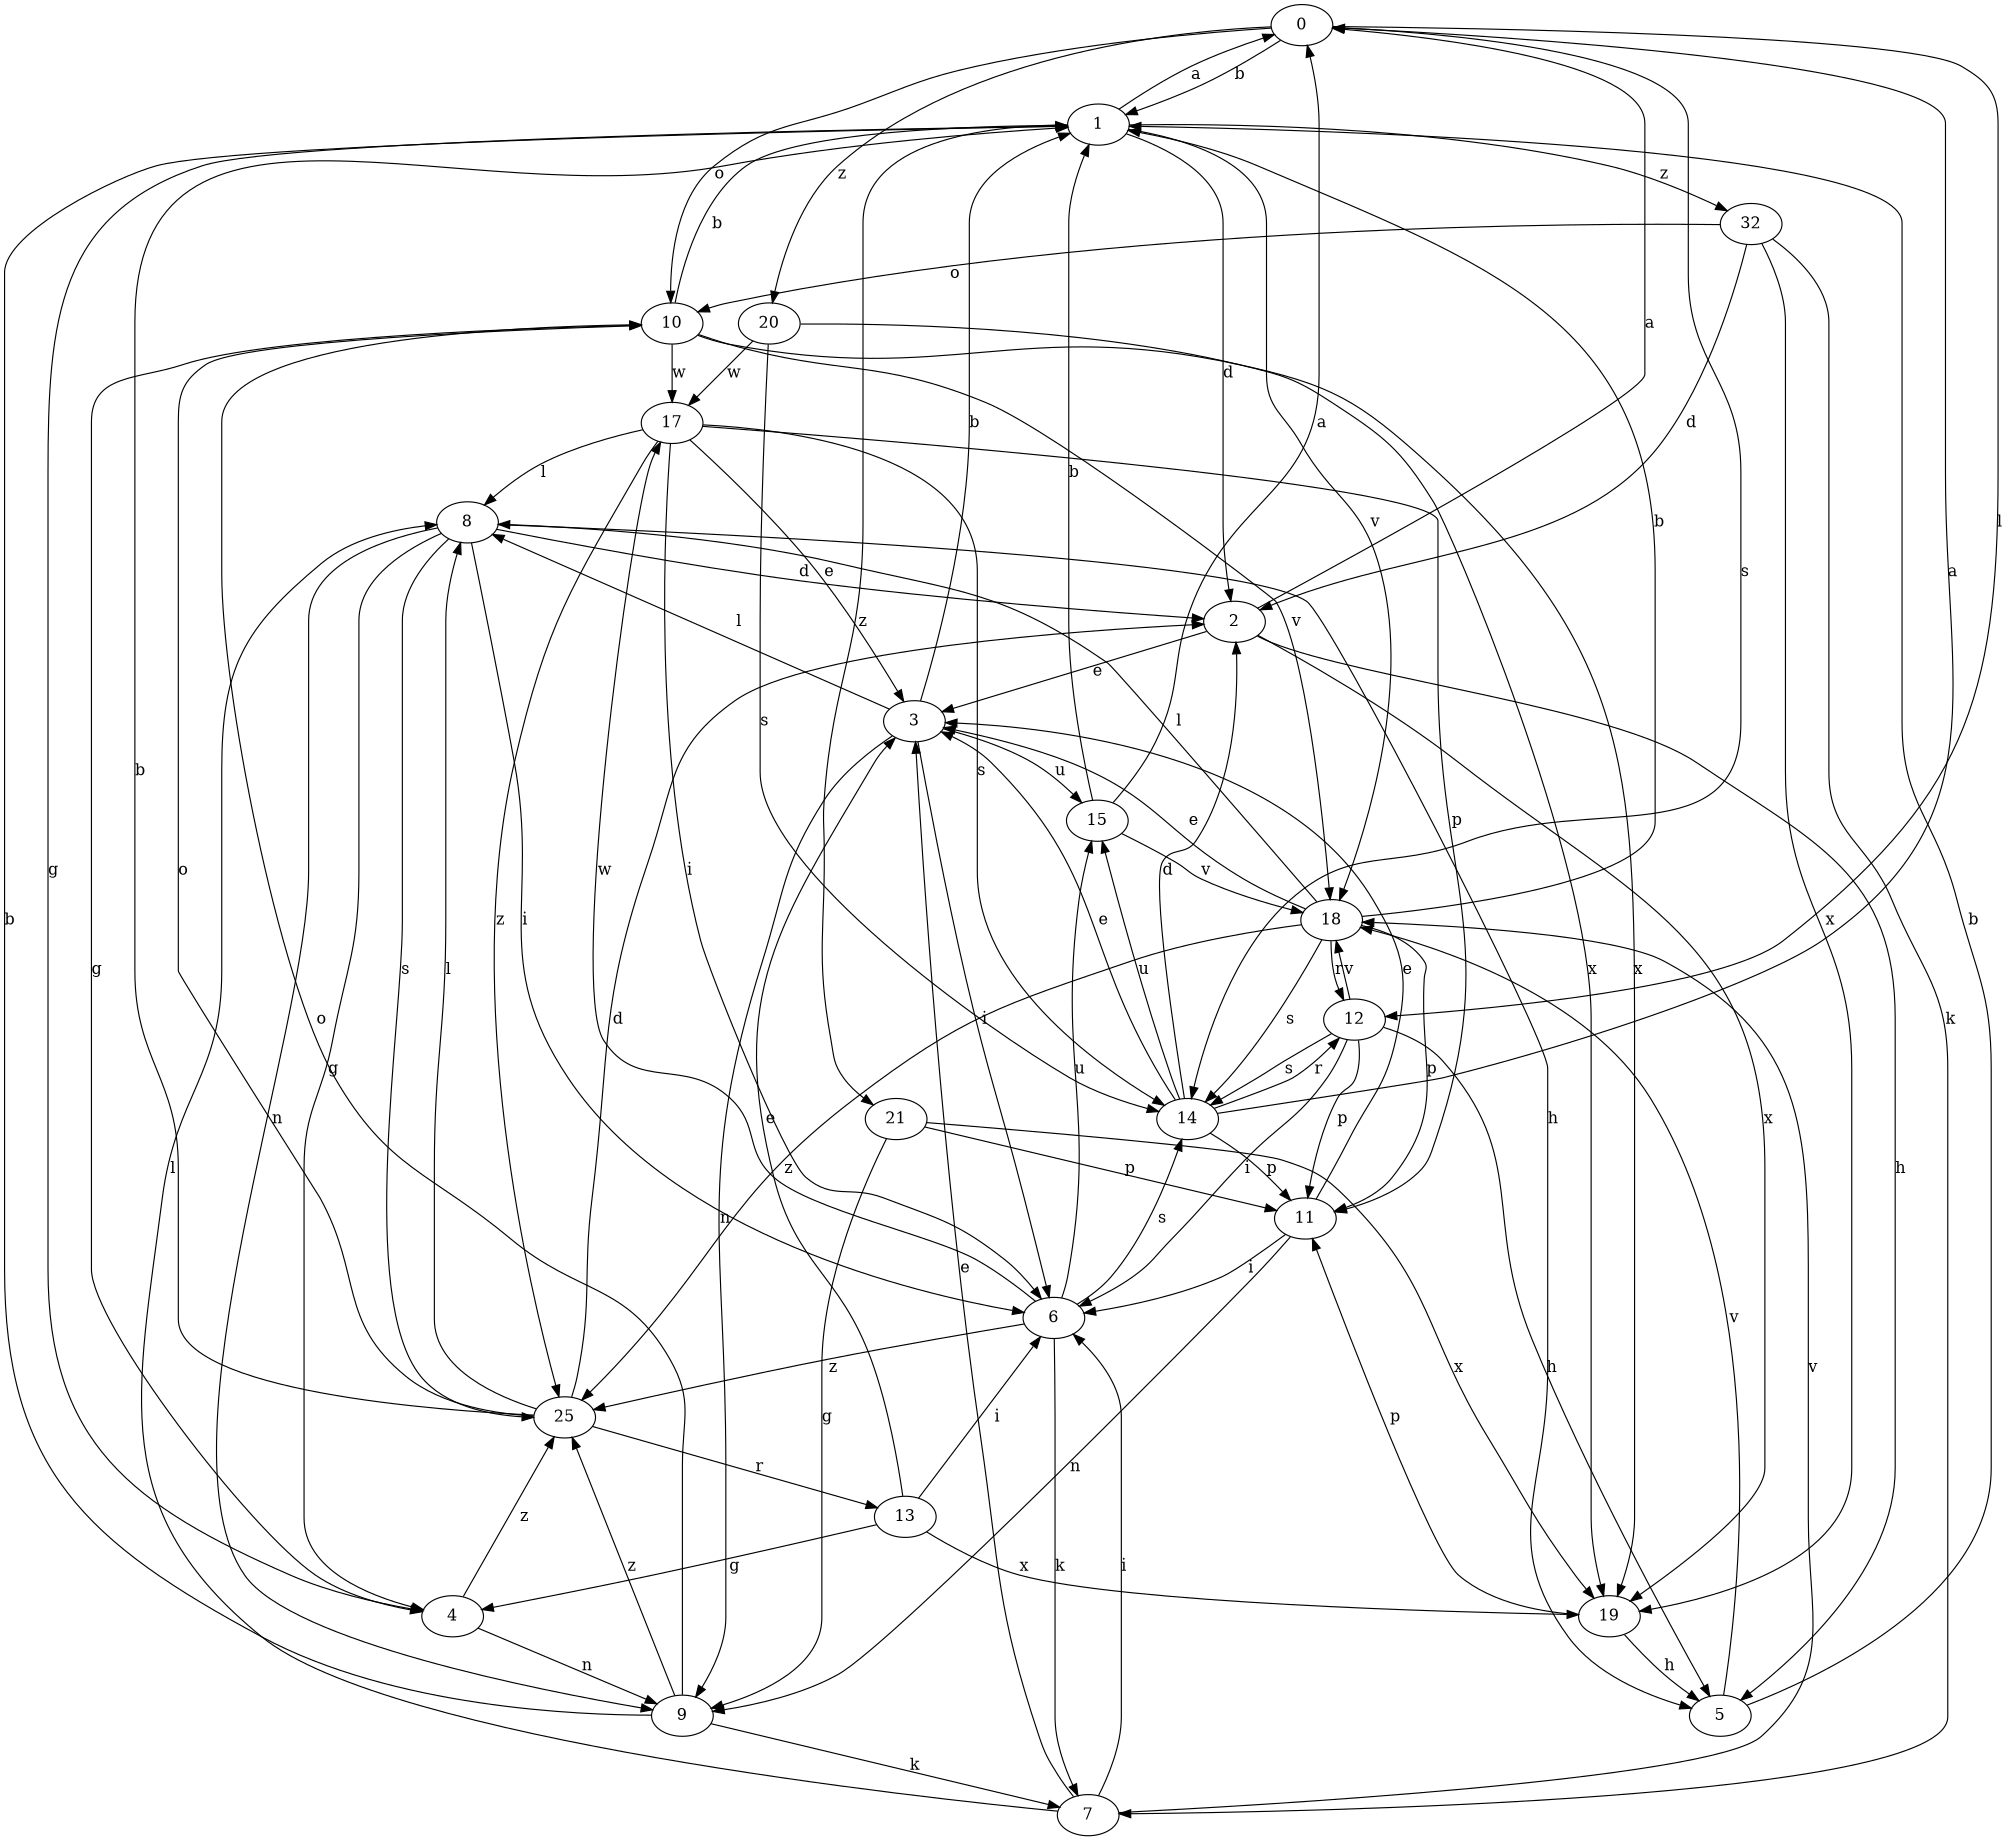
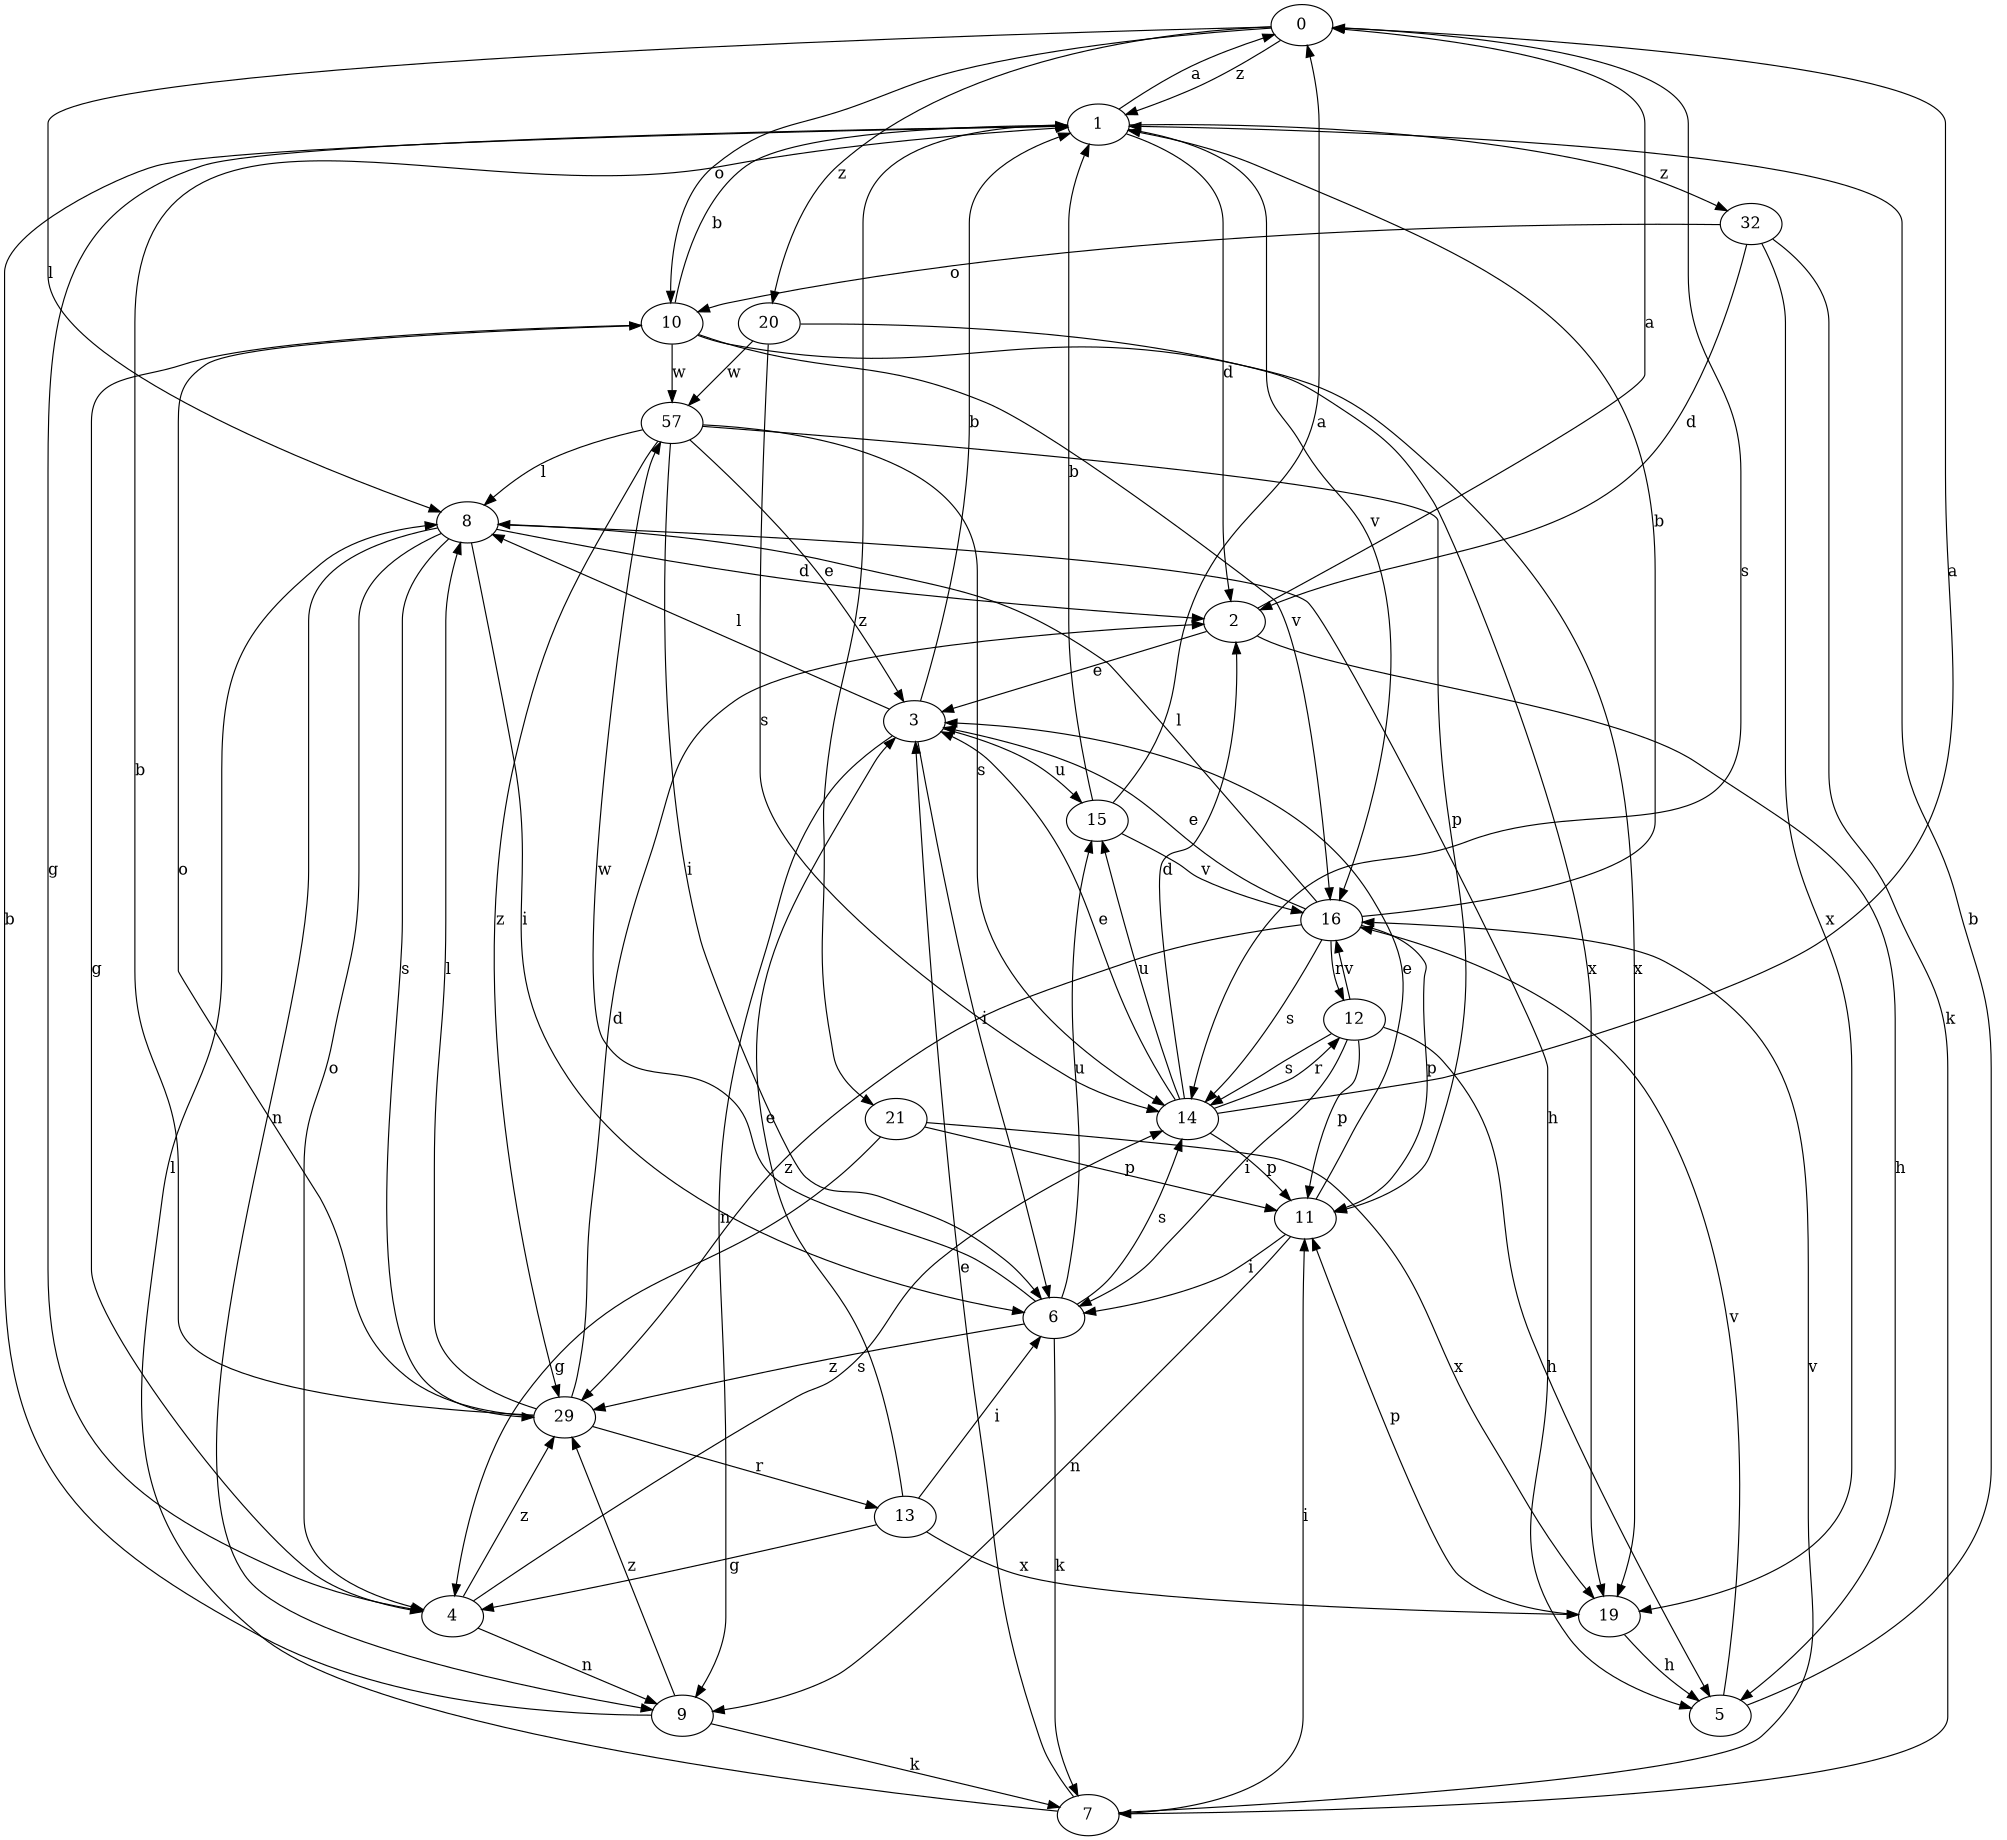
(1240, 75) -> (1240, 75)
(1998, 415) -> (351, 69)
(672, 423) -> (672, 423)
(1332, 920) -> (1332, 920)
(279, 925) -> none
(1749, 1055) -> none
(334, 1069) -> (334, 1069)
none -> (827, 1384)
(565, 1417) -> (565, 1417)
(822, 1443) -> (610, 1311)
(1121, 1565) -> (1303, 1598)
